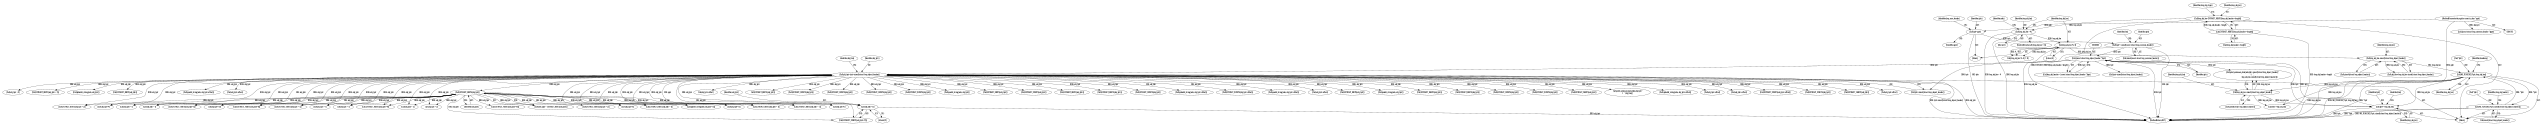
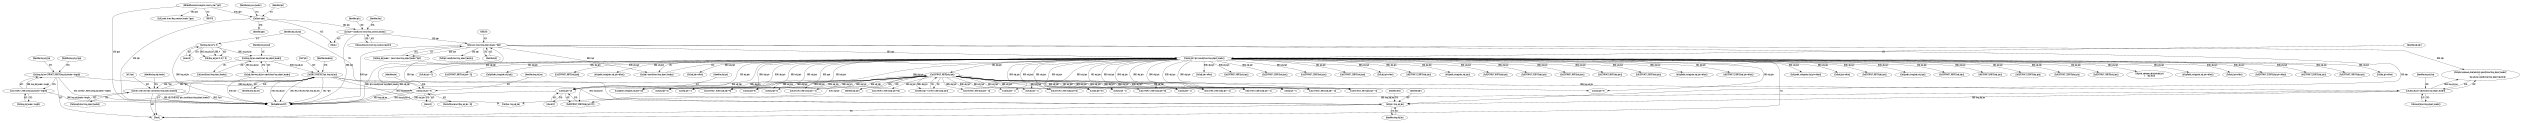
(2475, 25) -> (194, 12)
(2045, 38) -> none
(847, 59) -> none
(2323, 116) -> (231, 96)
